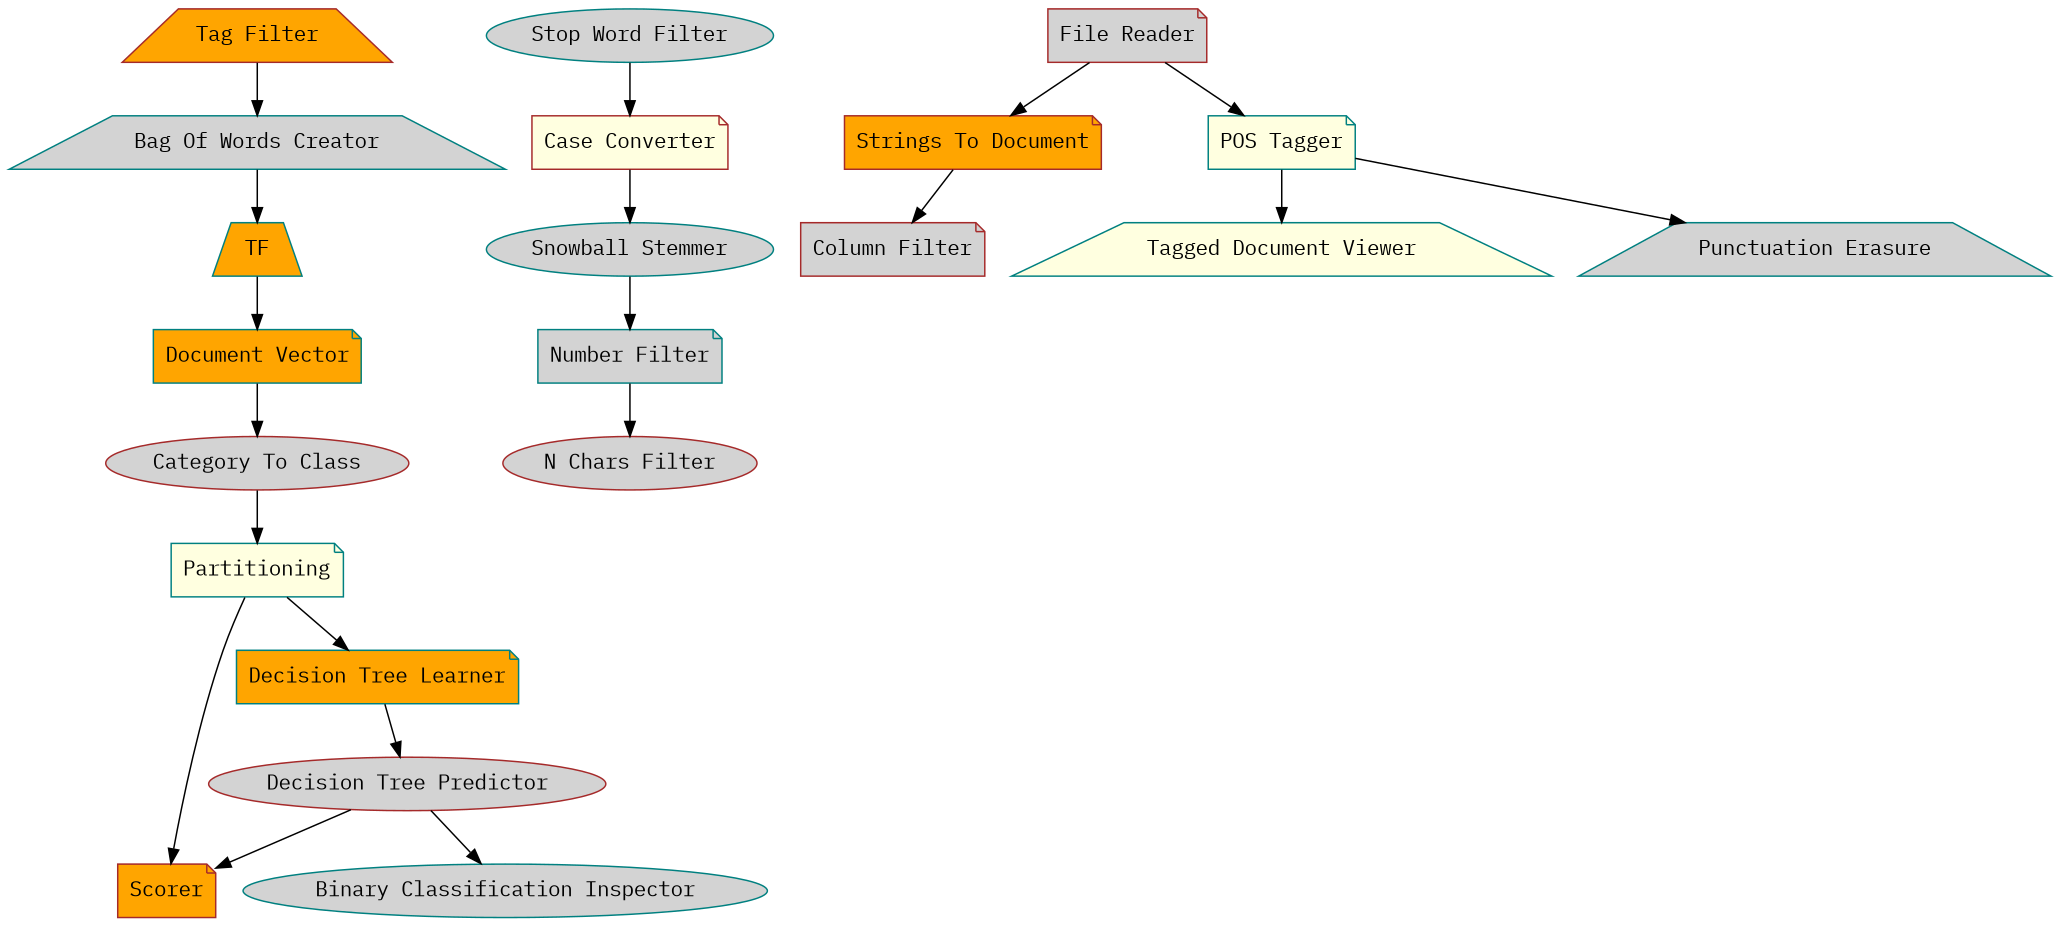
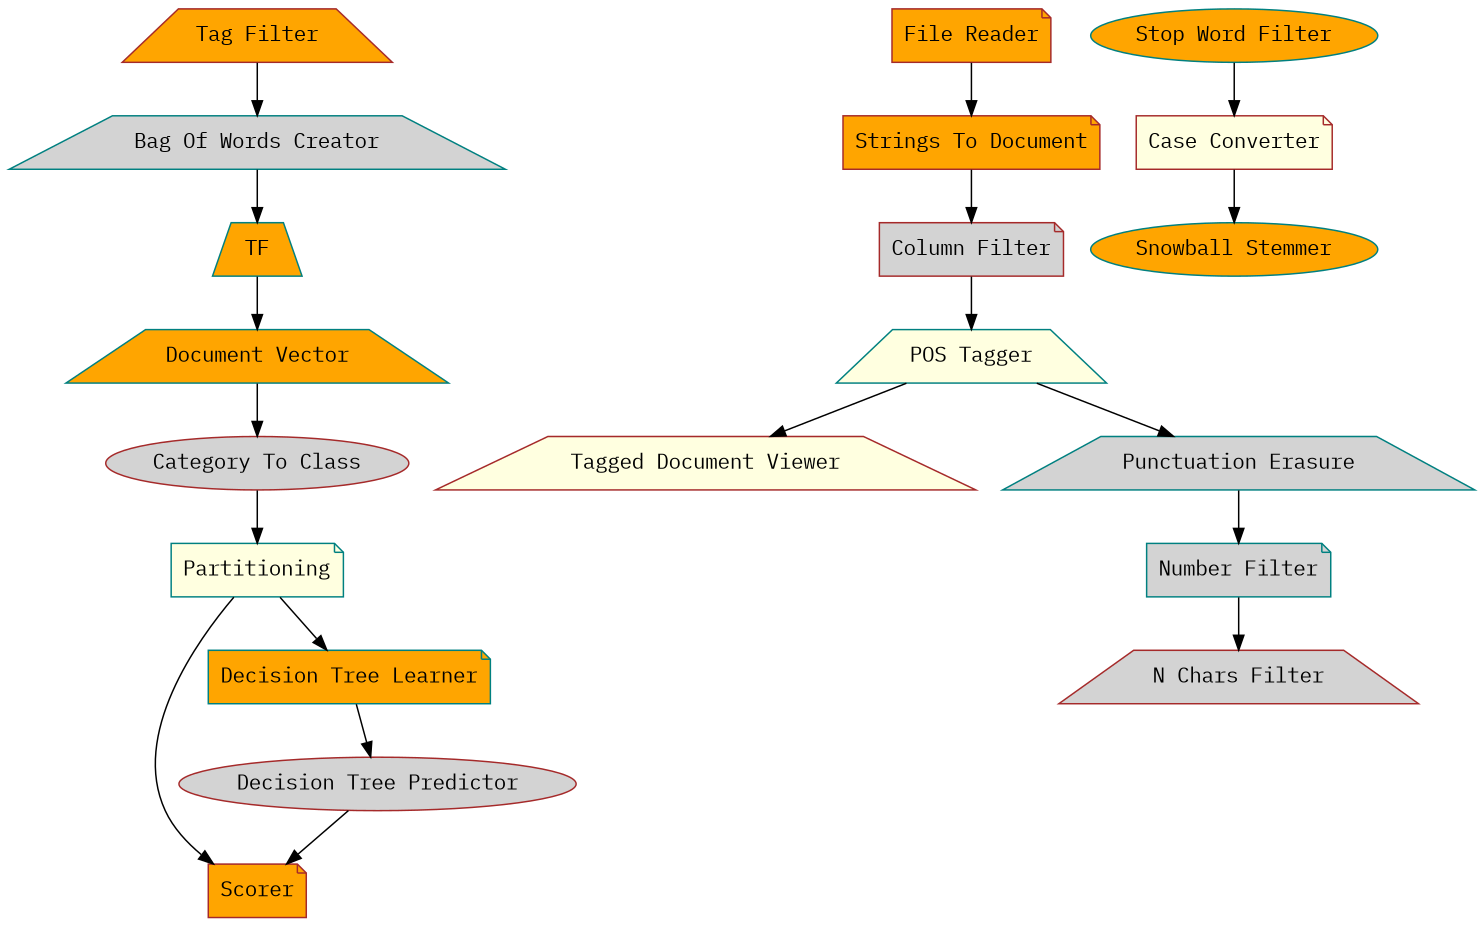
(630, 36) -> (1234, 36)
(1127, 36) -> (971, 36)
(1198, 85) -> (971, 296)
(1282, 143) -> (971, 356)
(630, 249) -> (1234, 249)
(1282, 249) -> (706, 463)
(630, 296) -> (1239, 509)
(257, 356) -> (257, 356)
(630, 463) -> (1239, 677)
(505, 891) -> none
